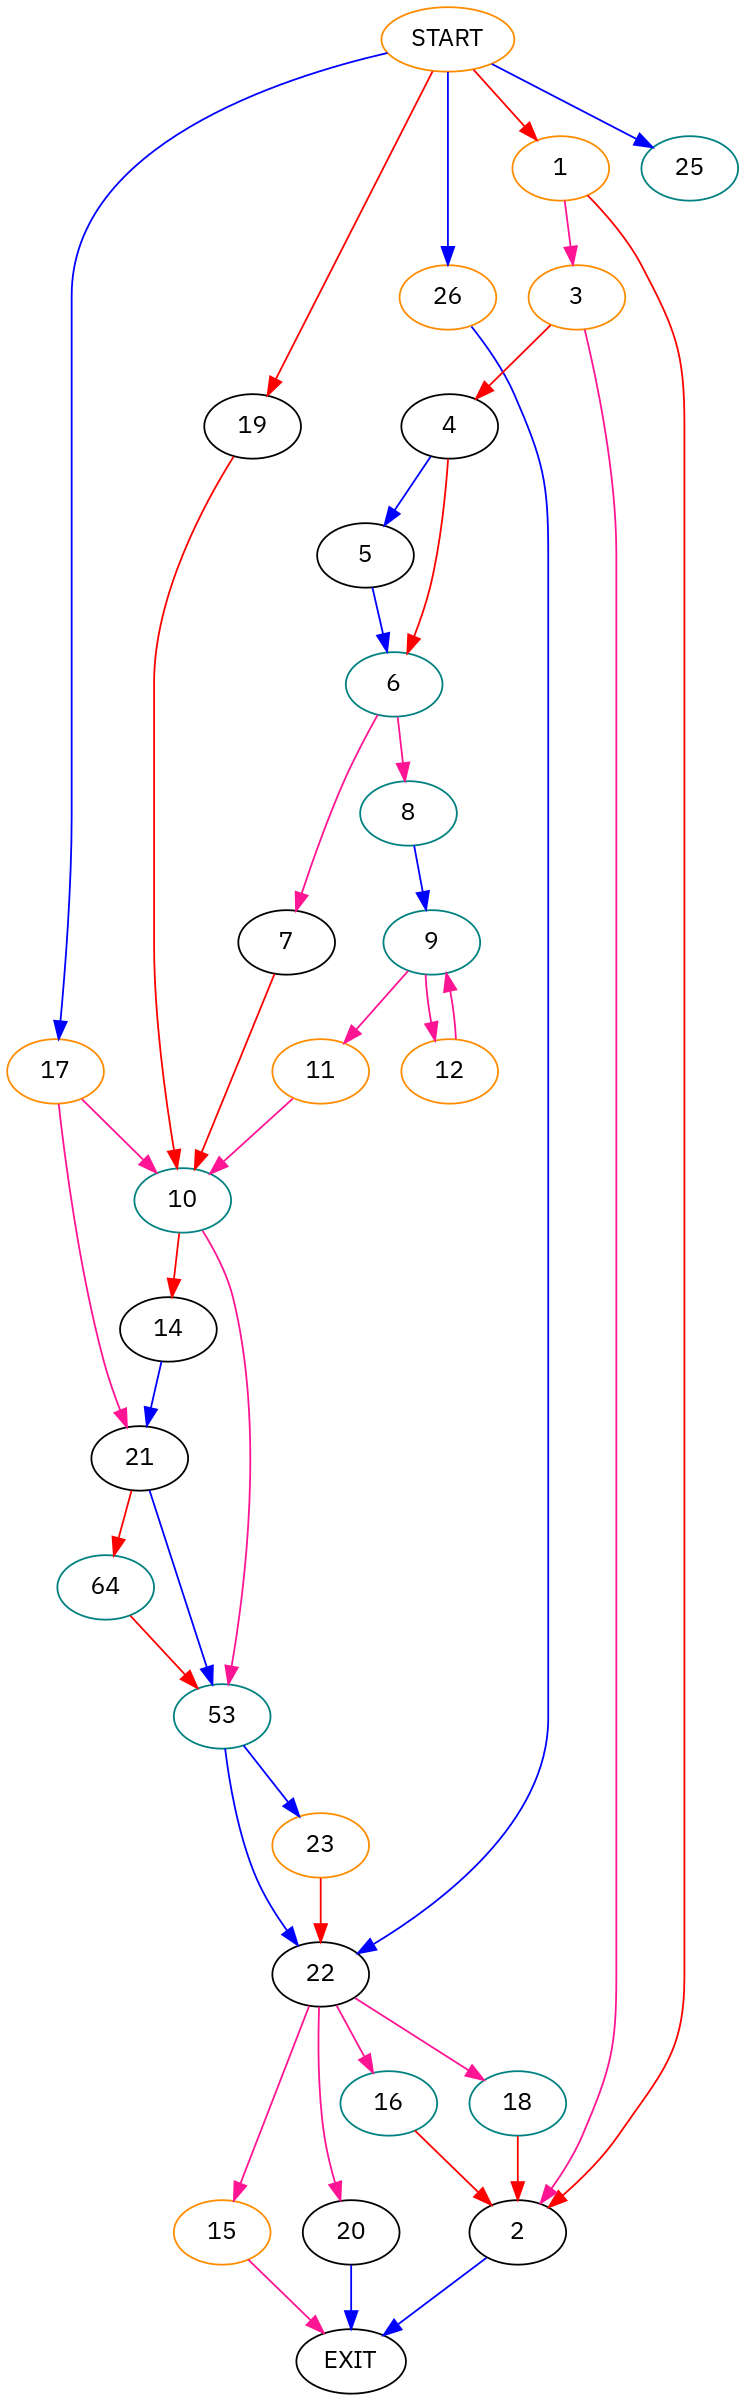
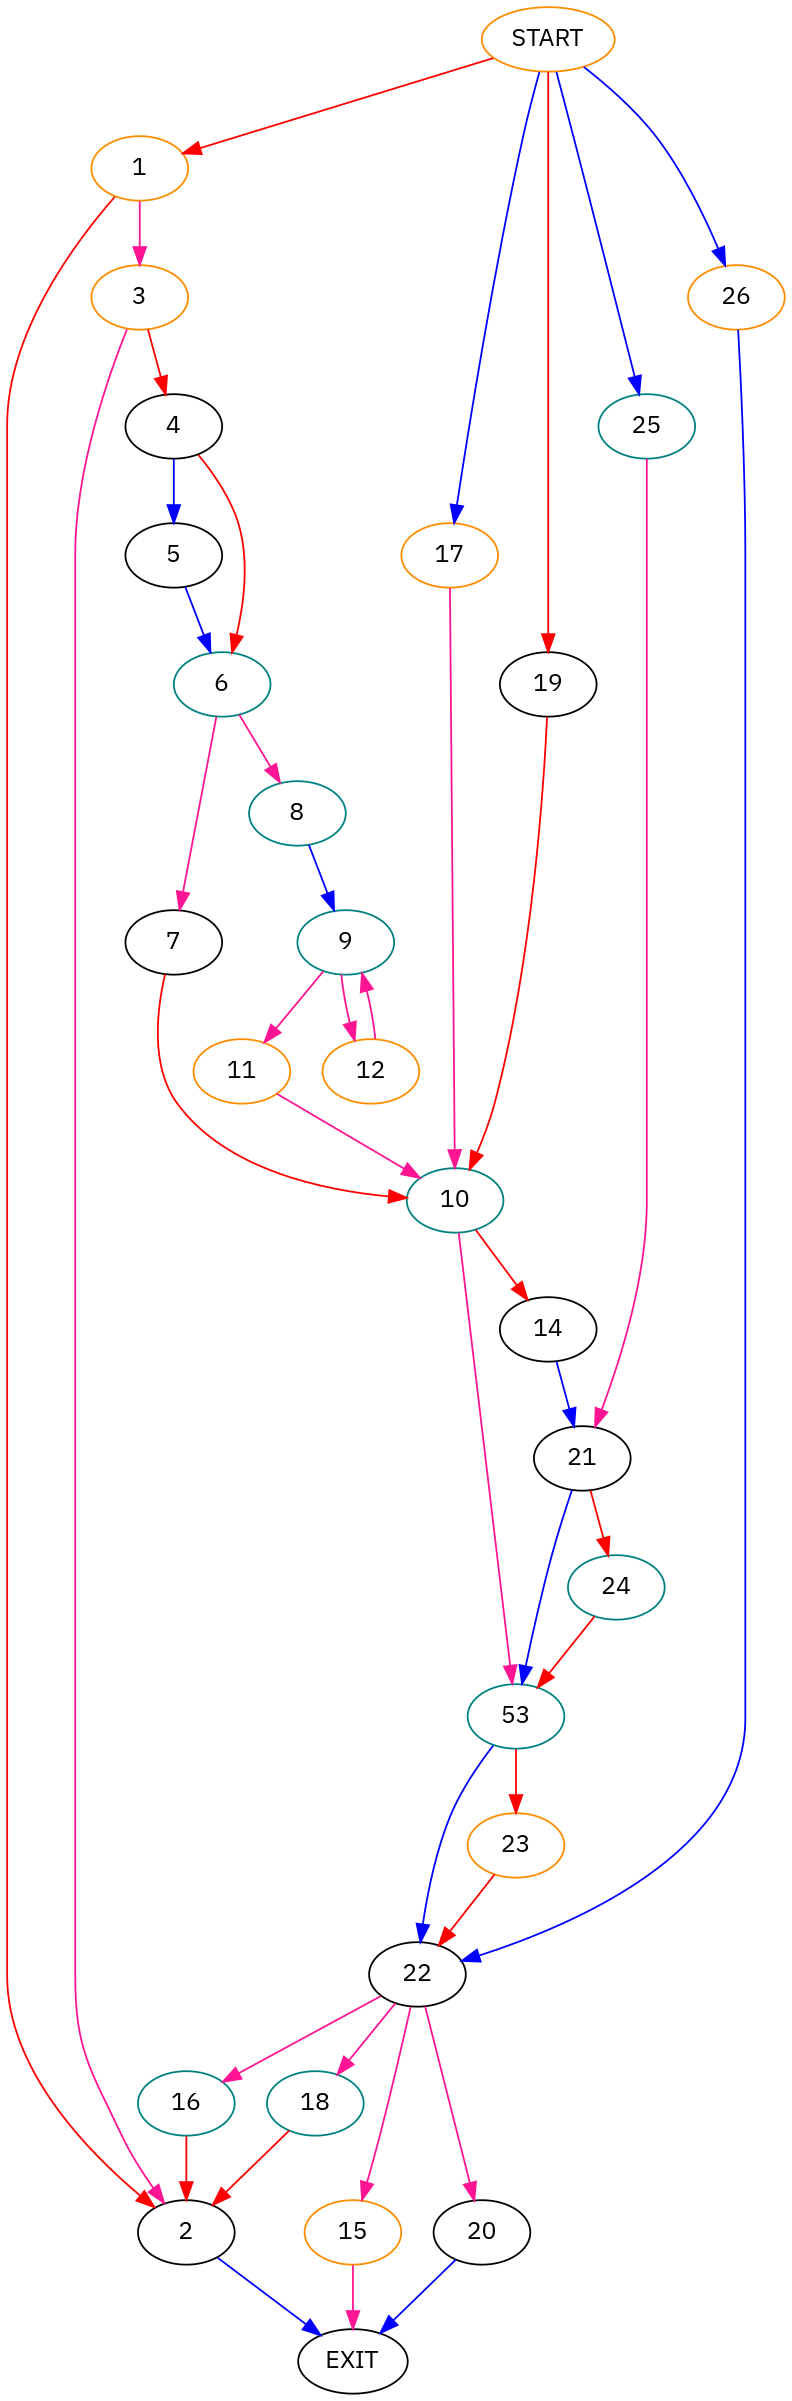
(81, 1259) -> (647, 937)
(106, 1587) -> (616, 1587)
(266, 1774) -> (516, 1772)
